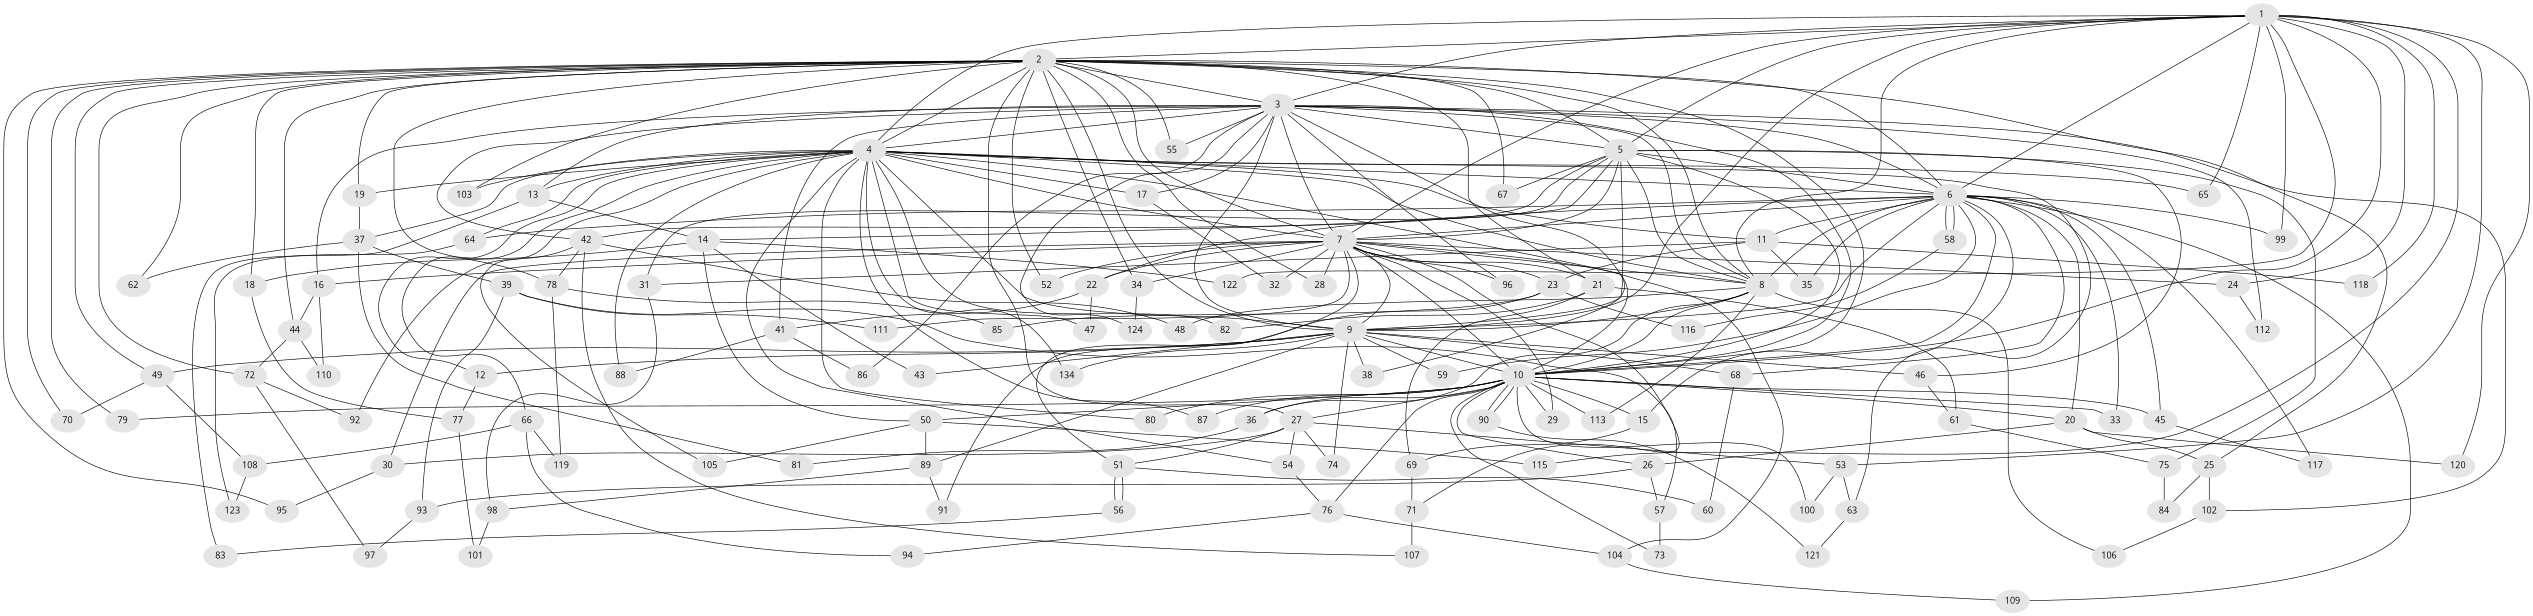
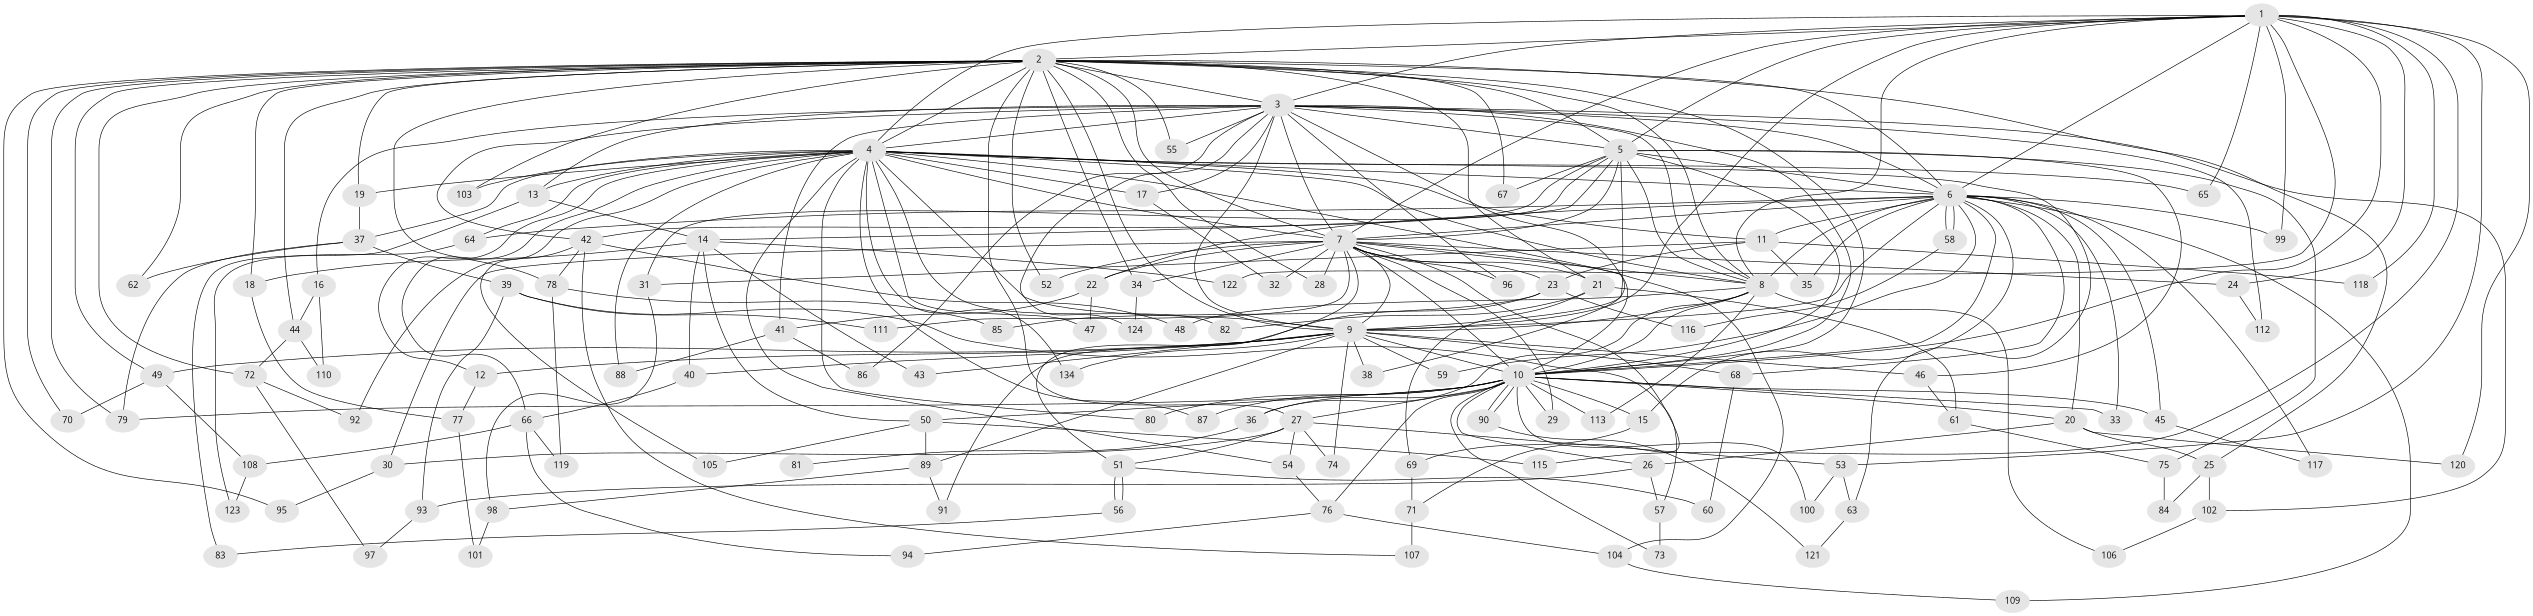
(829, 258) -> none
none -> (690, 376)
(503, 399) -> (188, 272)
